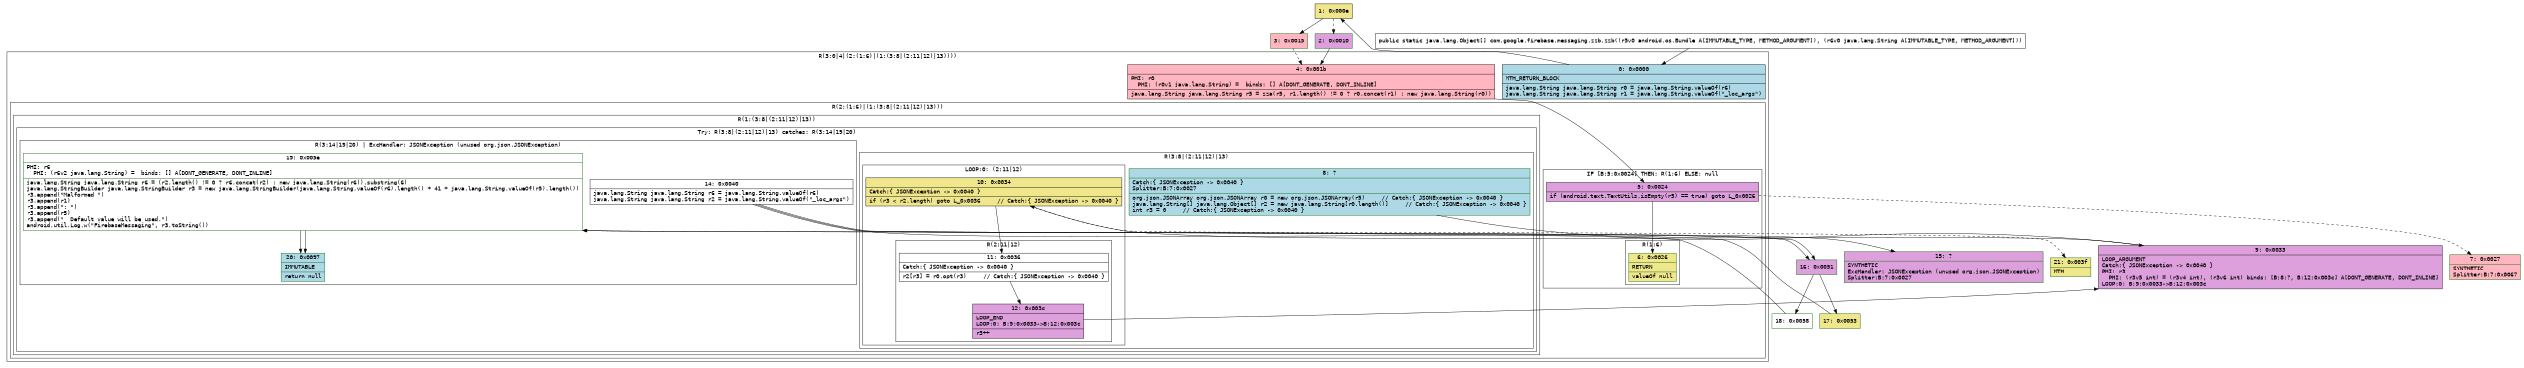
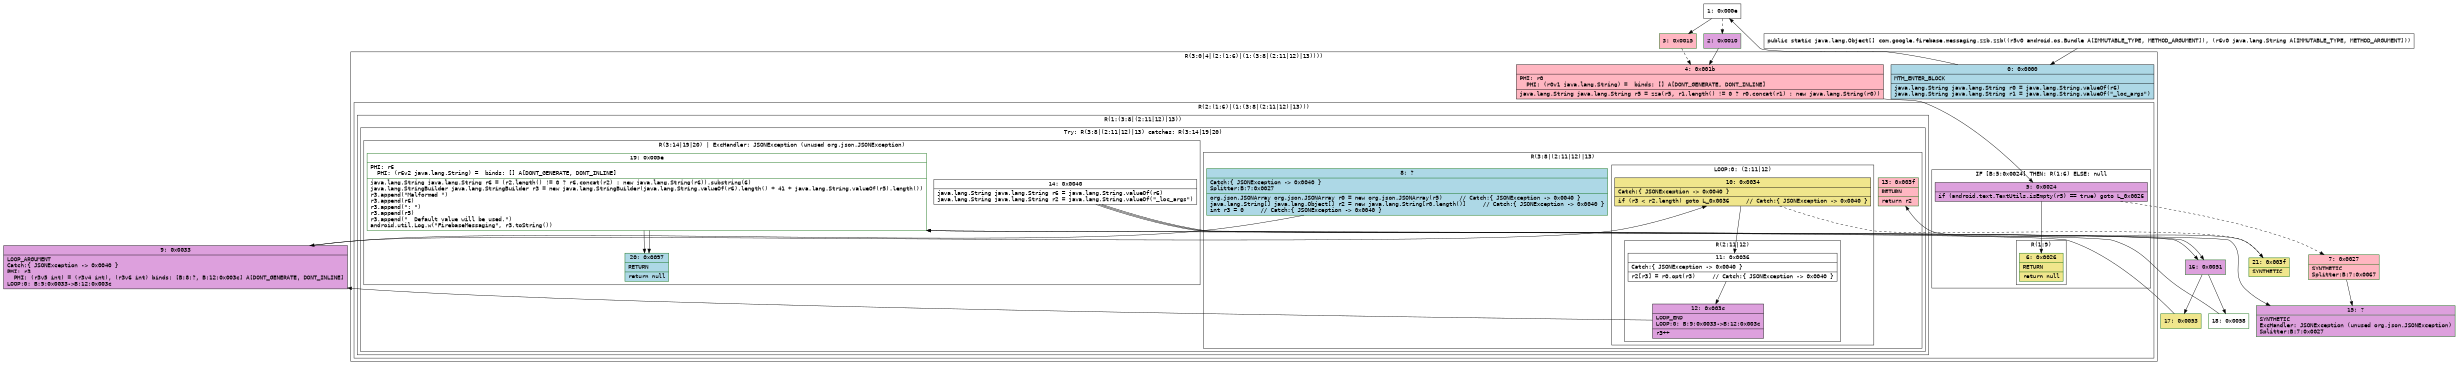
(1334, 11) -> (1722, 11)
(1533, 79) -> (1920, 79)
none -> (1898, 192)
(49, 201) -> (392, 201)
(1653, 245) -> (2041, 245)
(300, 267) -> (638, 267)
(2059, 272) -> (2267, 272)
(1653, 276) -> (2041, 276)
none -> (2349, 291)
